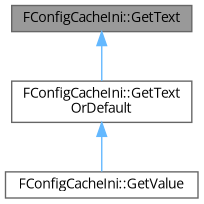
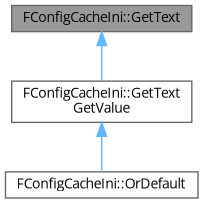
(102, 102) -> (102, 102)
(102, 185) -> (102, 185)
